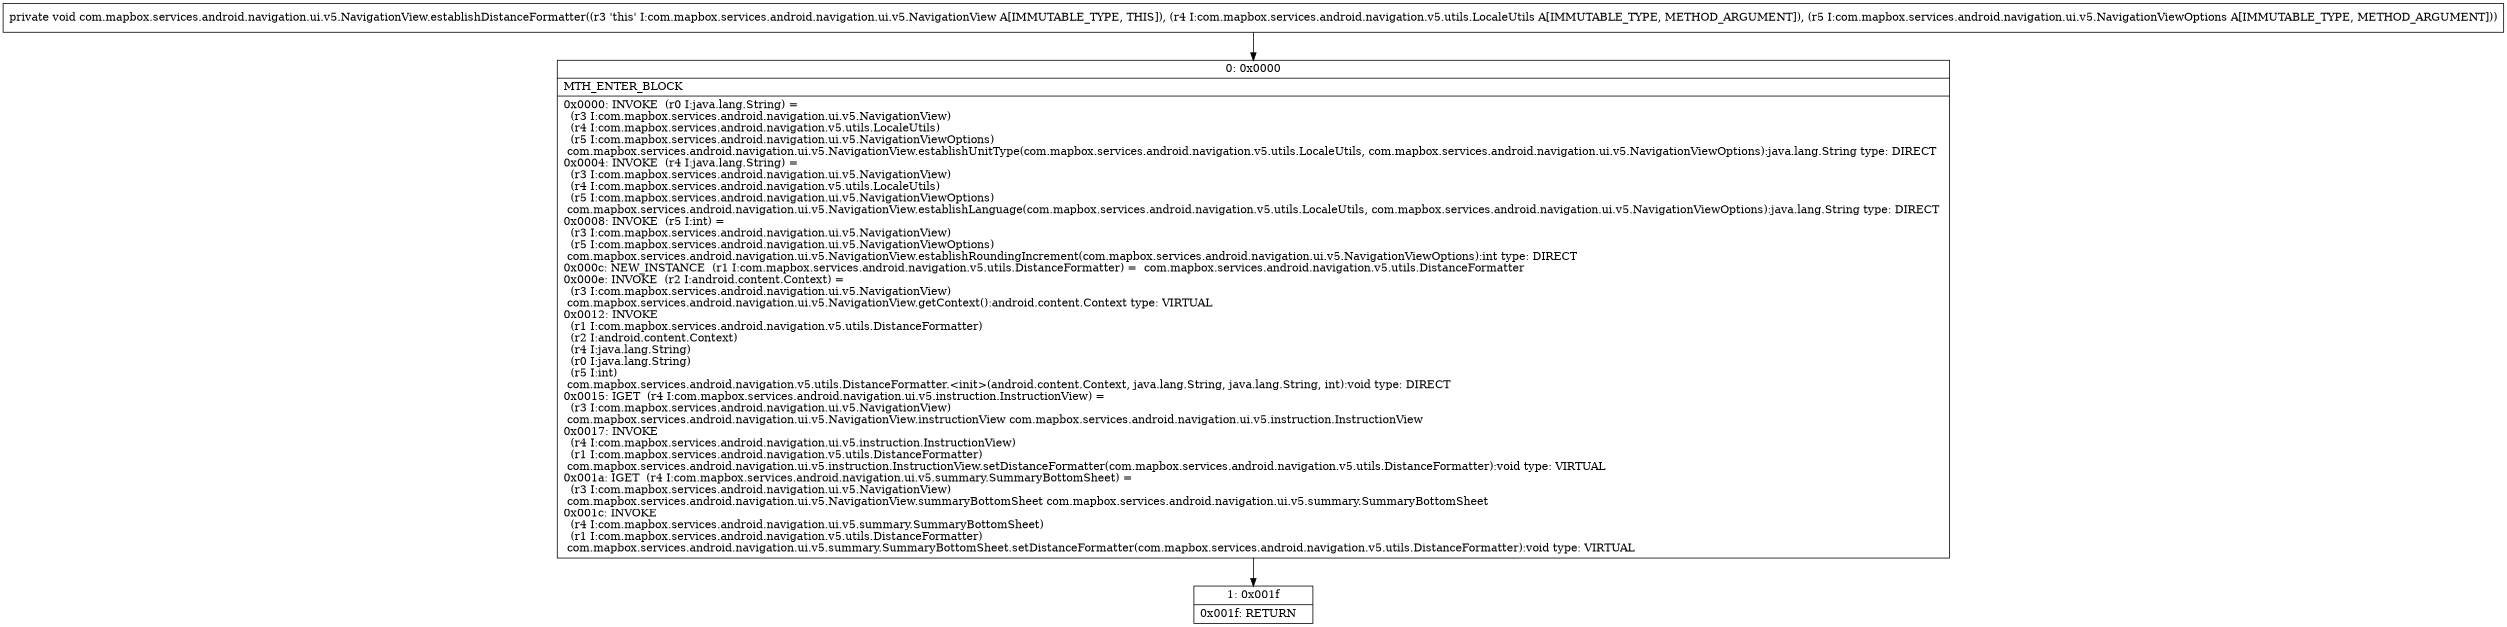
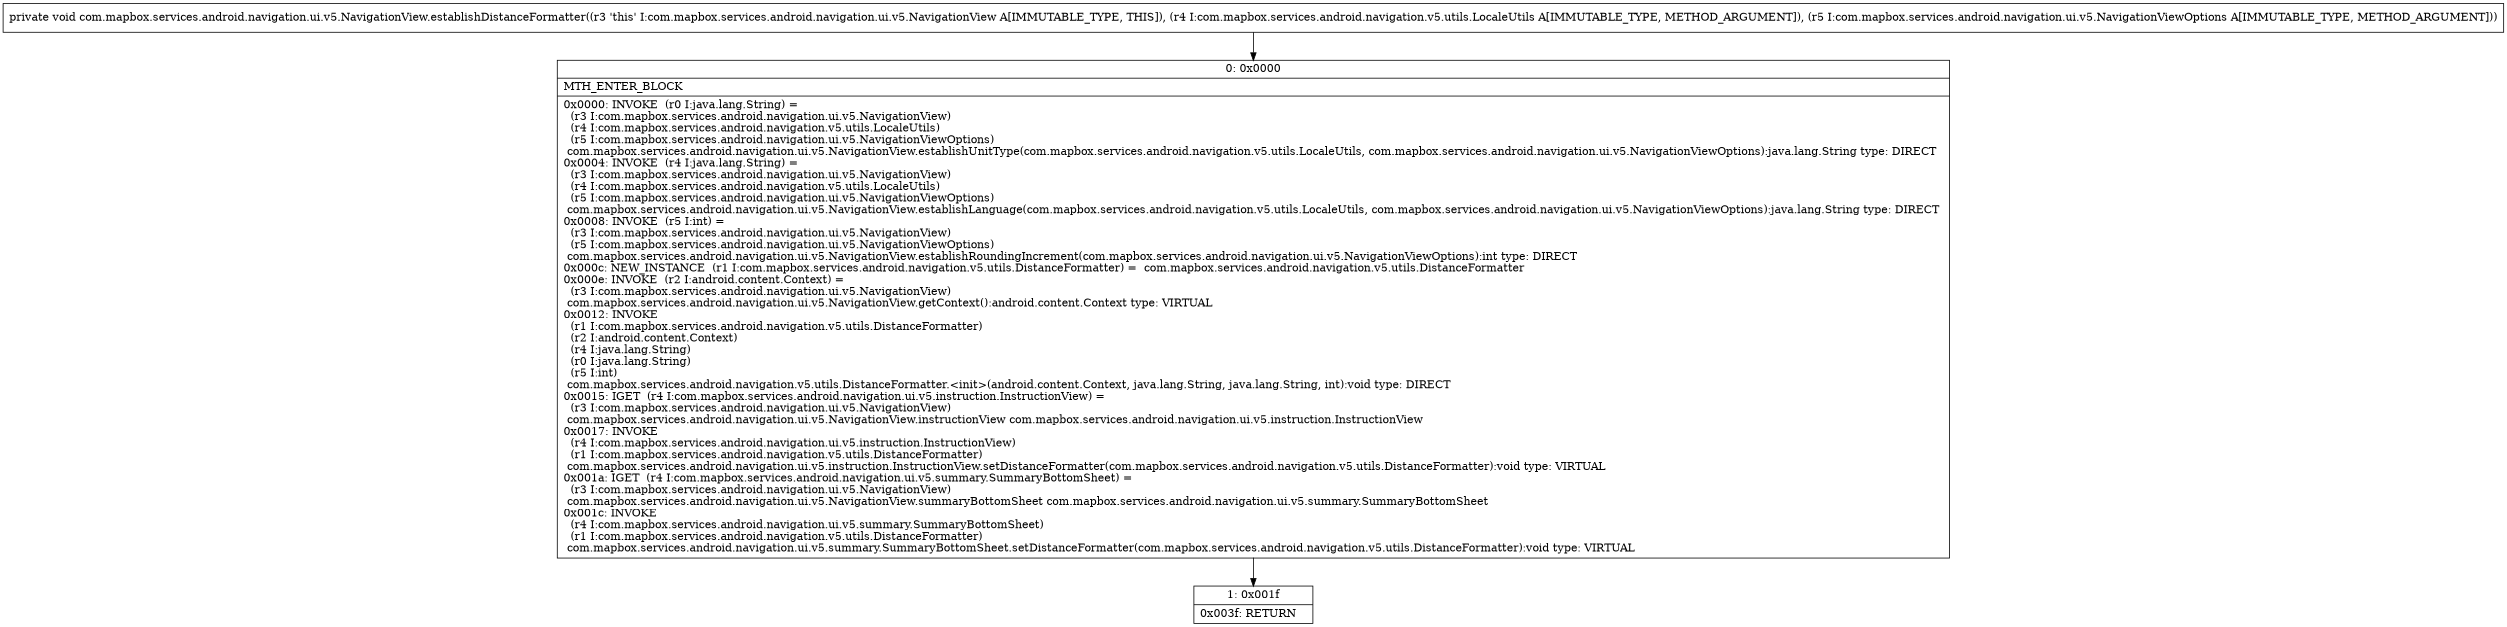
(1253, 614) -> (1253, 614)
